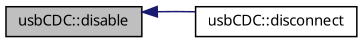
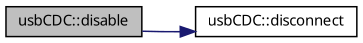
(176, 12) -> (161, 32)
